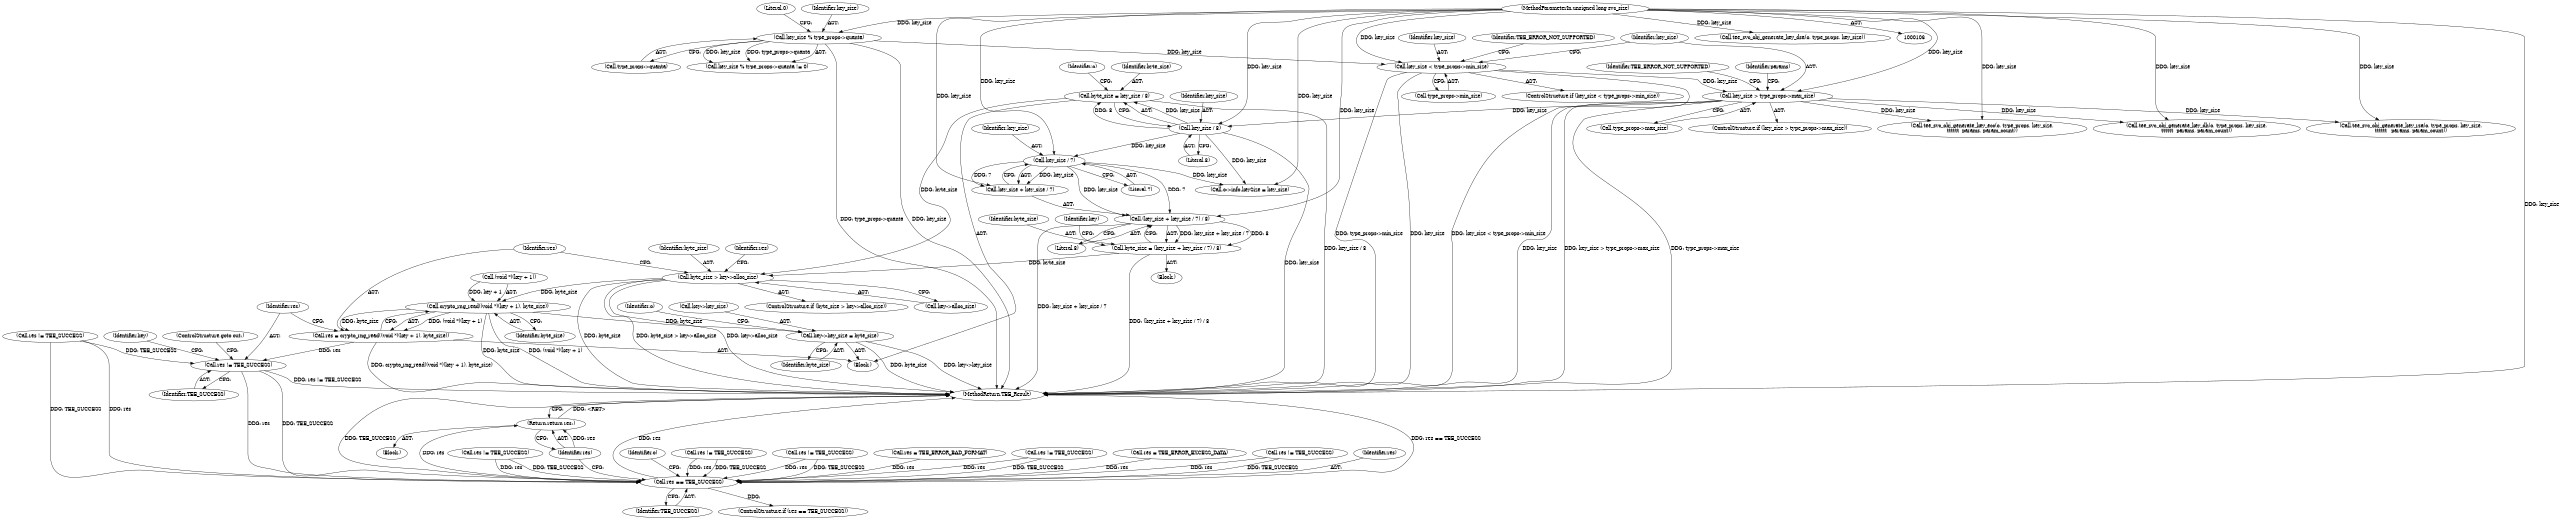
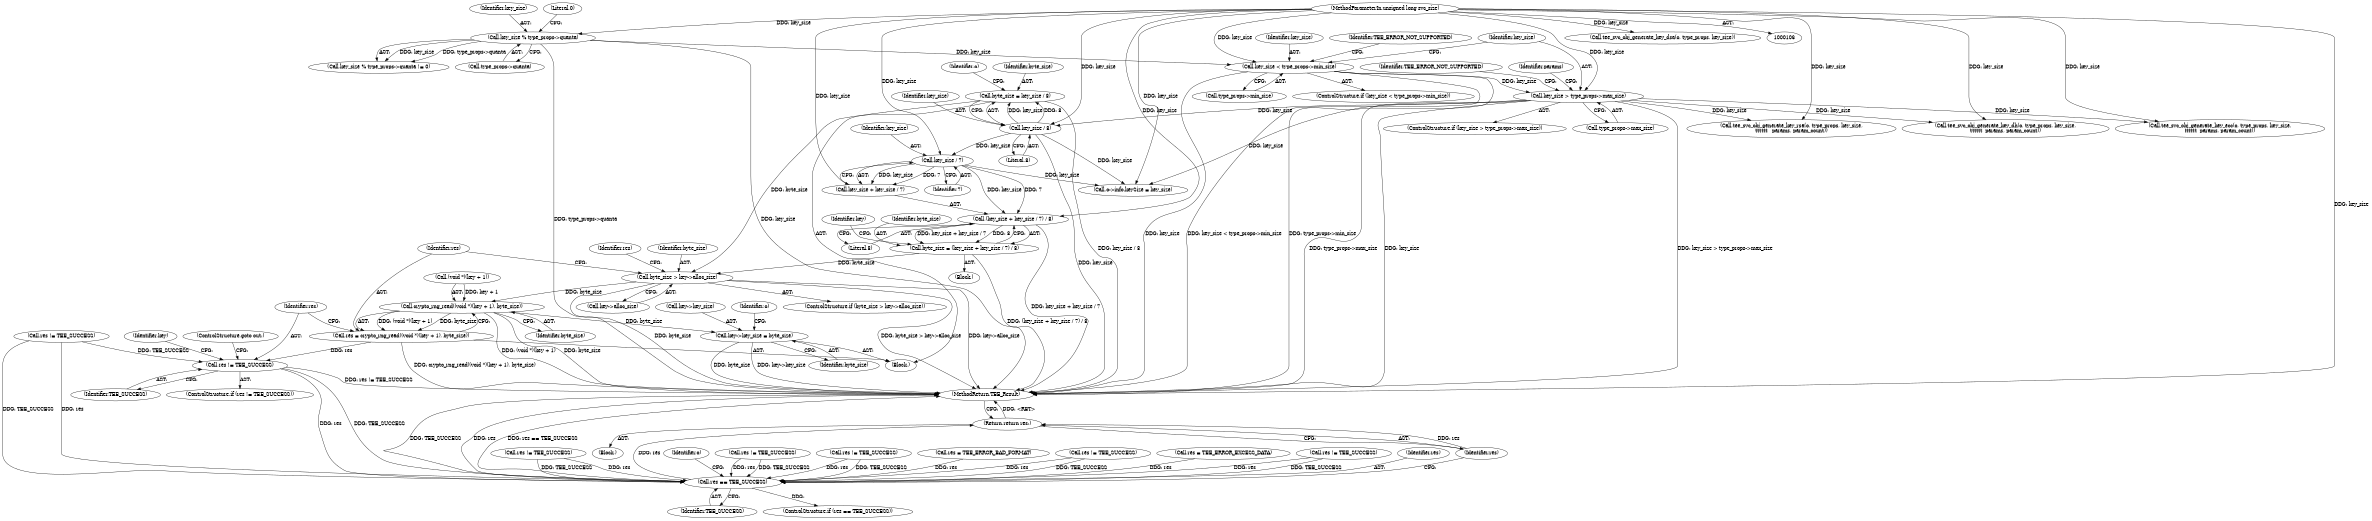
none -> (1334, 114)
(1140, 190) -> (947, 190)
none -> (240, 395)
